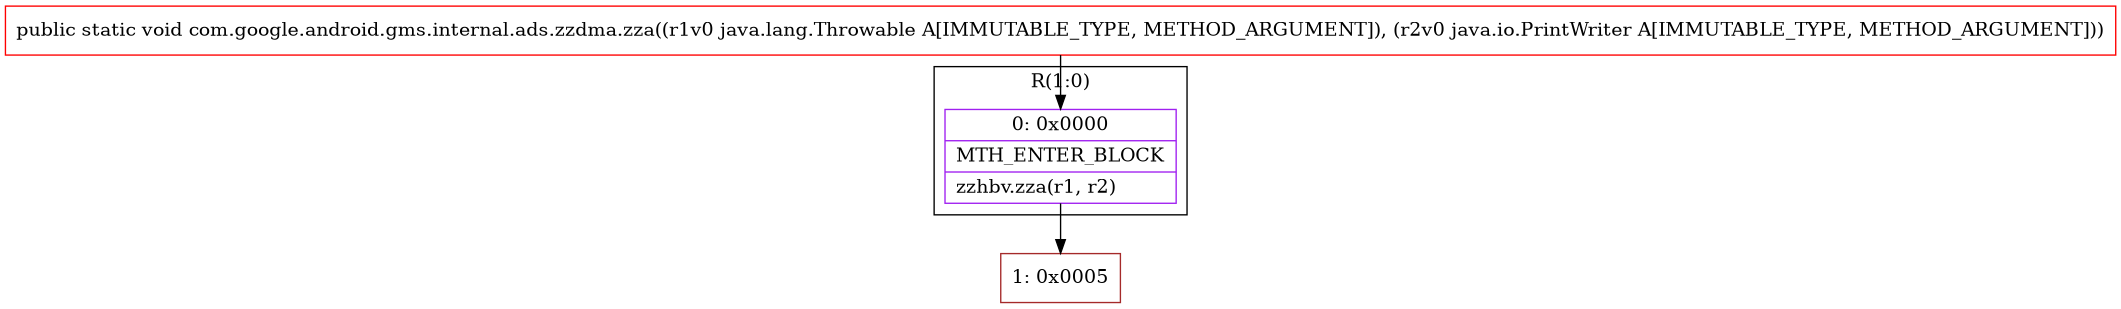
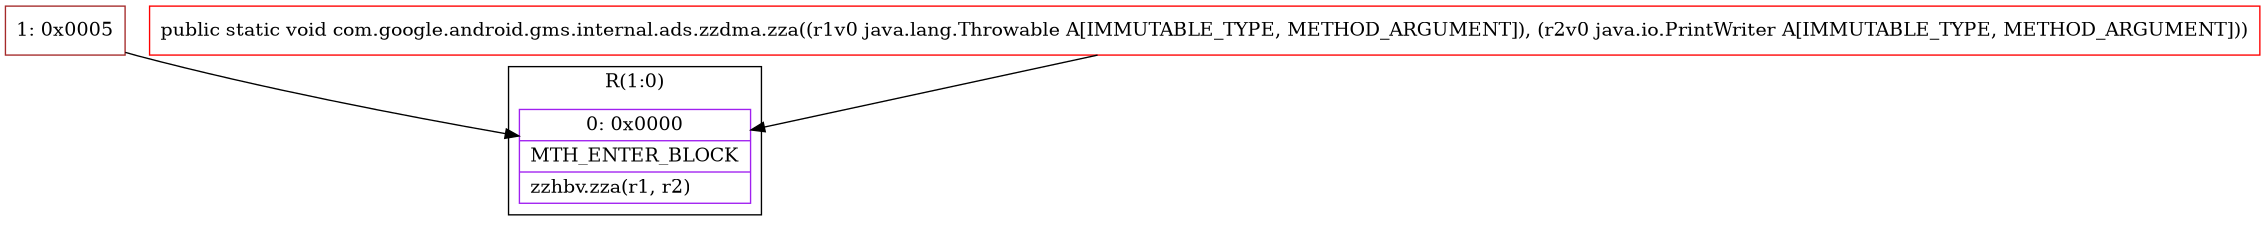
(1061, 223) -> (314, 97)
